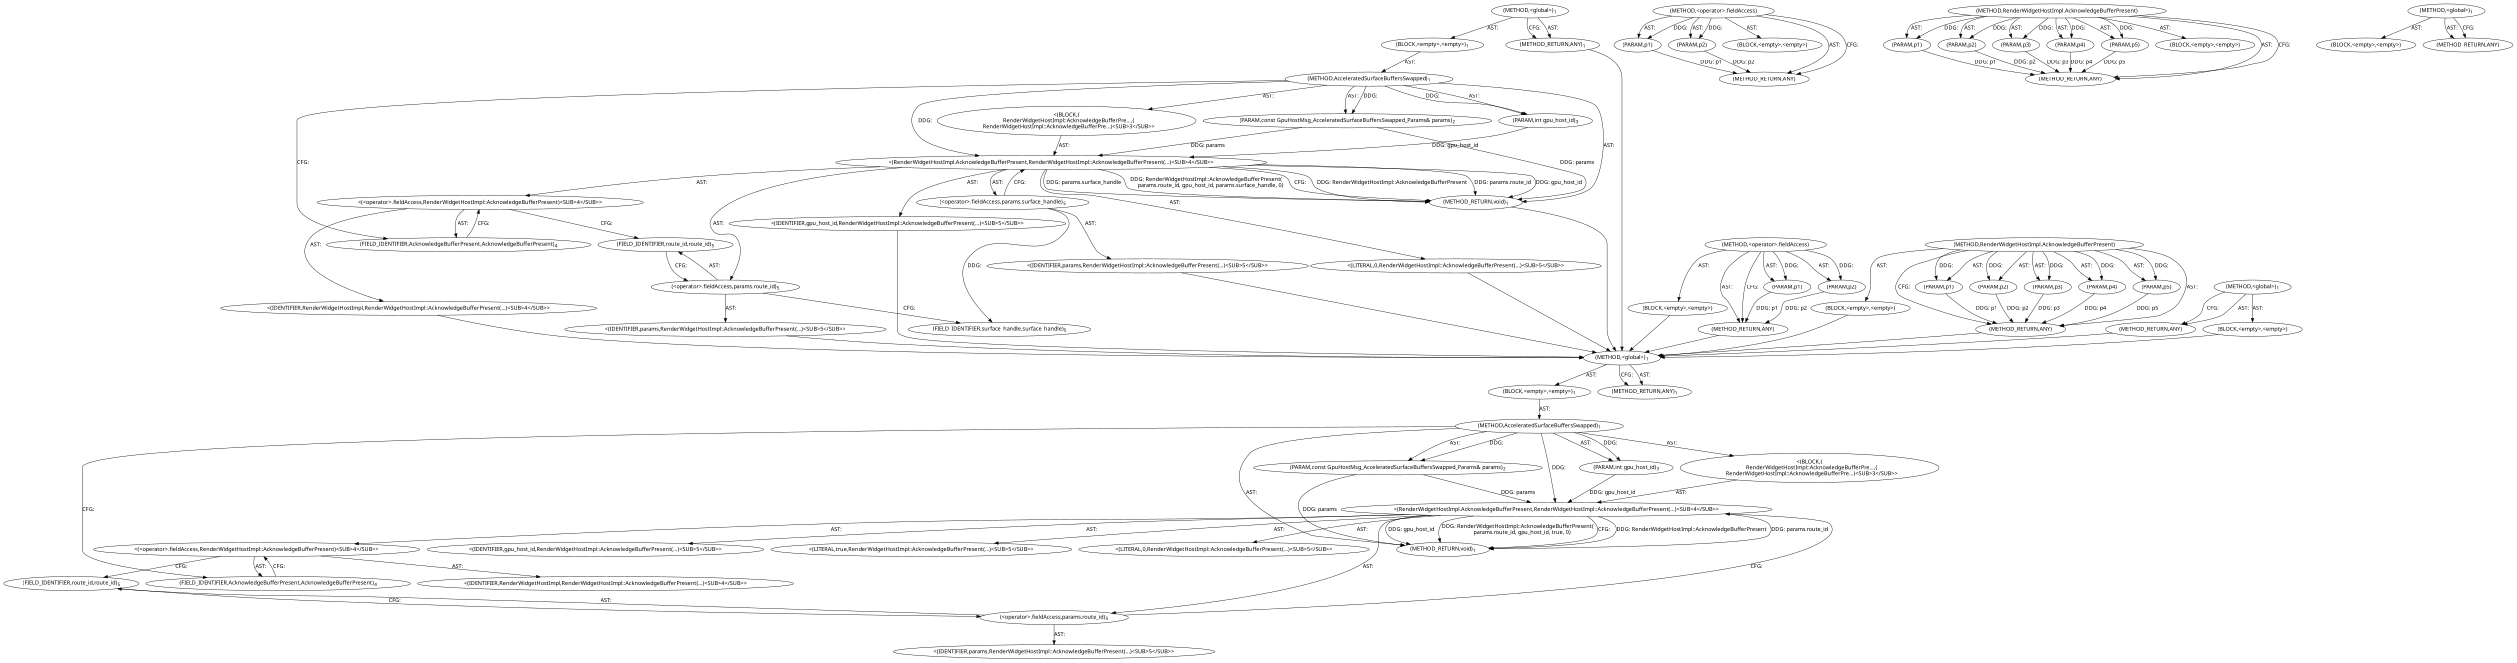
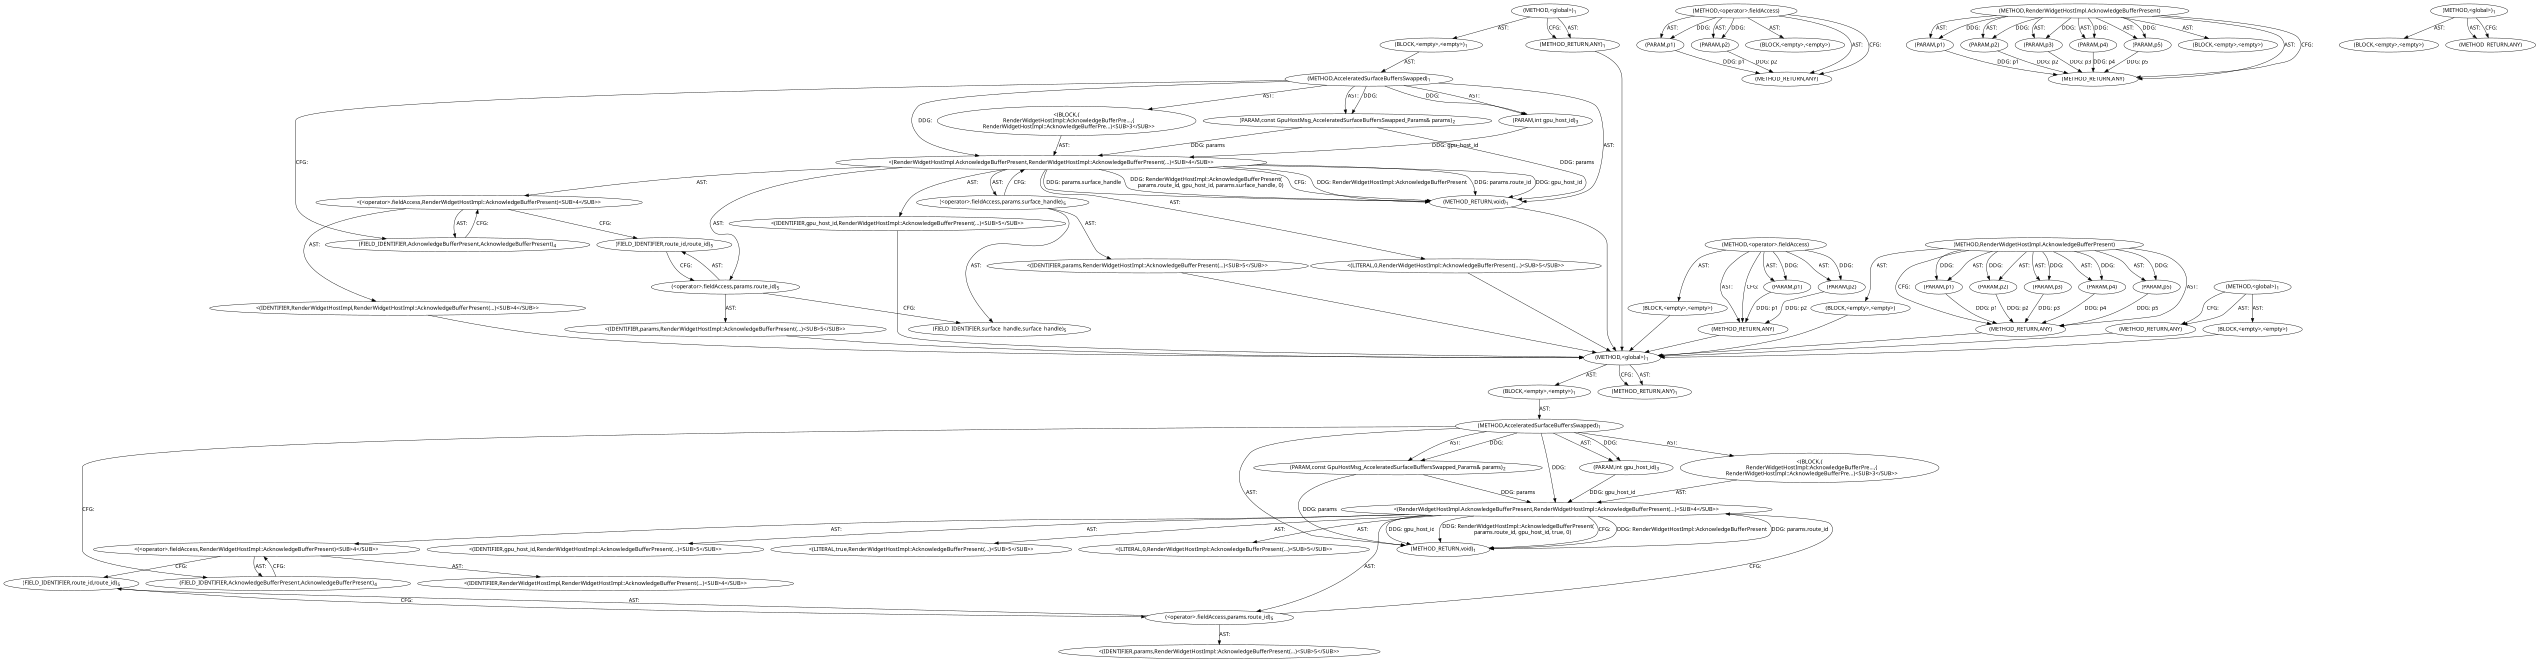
(975, 266) -> (977, 266)
